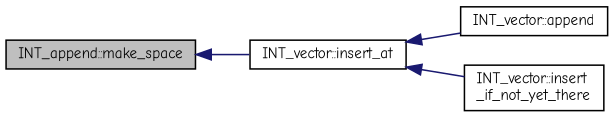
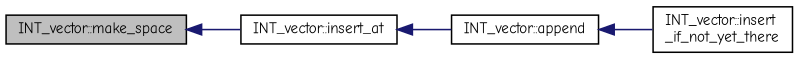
(101, 55) -> (96, 30)
(443, 73) -> (634, 30)
